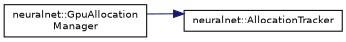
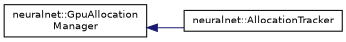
(160, 14) -> (171, 28)
